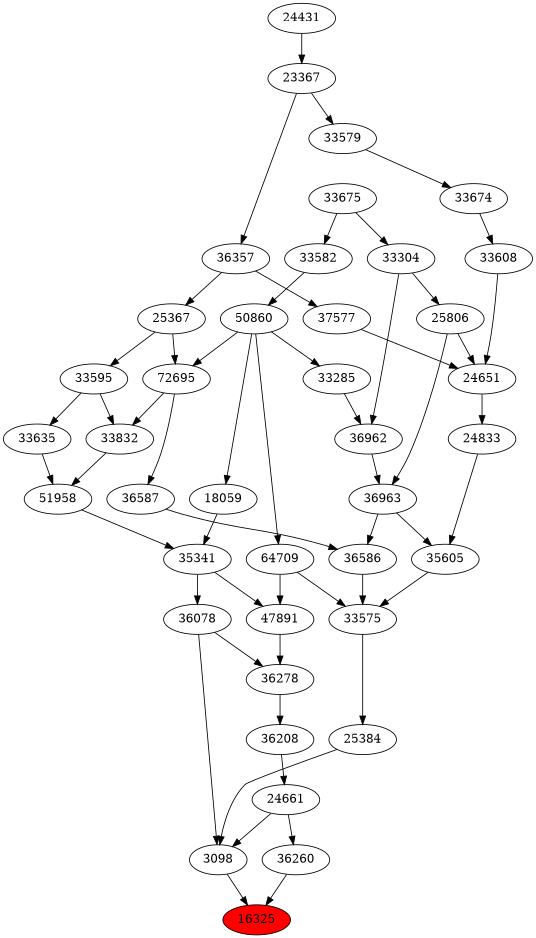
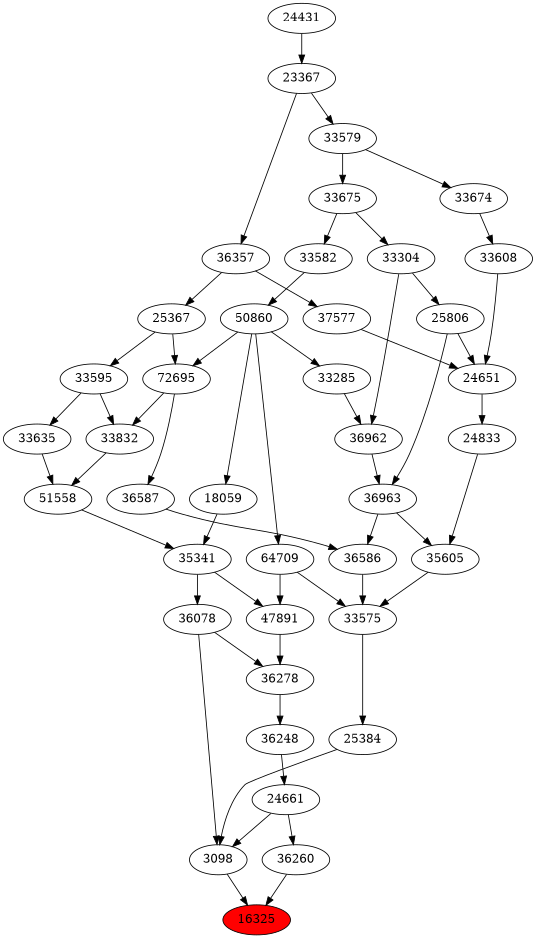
none -> (343, 165)
(58, 499) -> (58, 499)
(280, 740) -> (280, 740)
